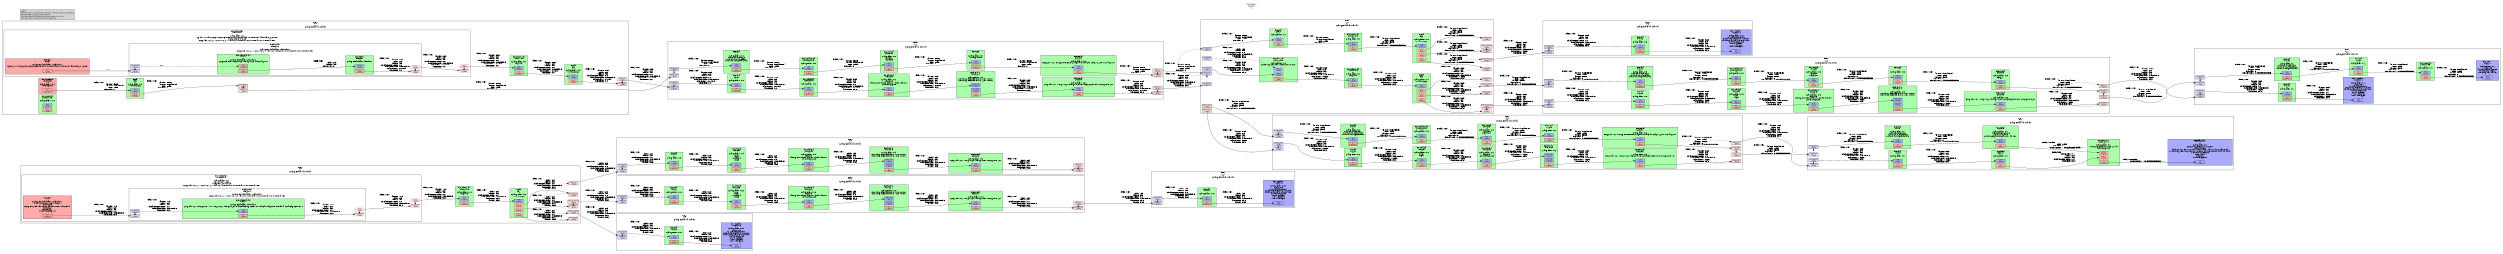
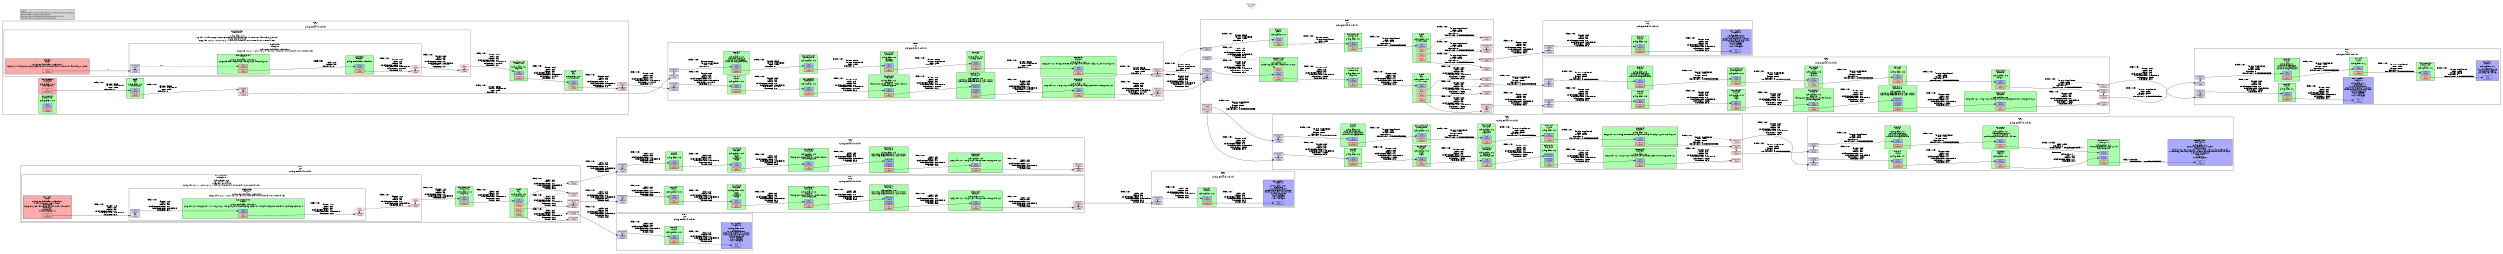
(1178, 64) -> (1176, 67)
(1278, 70) -> (1278, 69)
(2104, 153) -> (2104, 153)
(2104, 158) -> (2104, 158)
